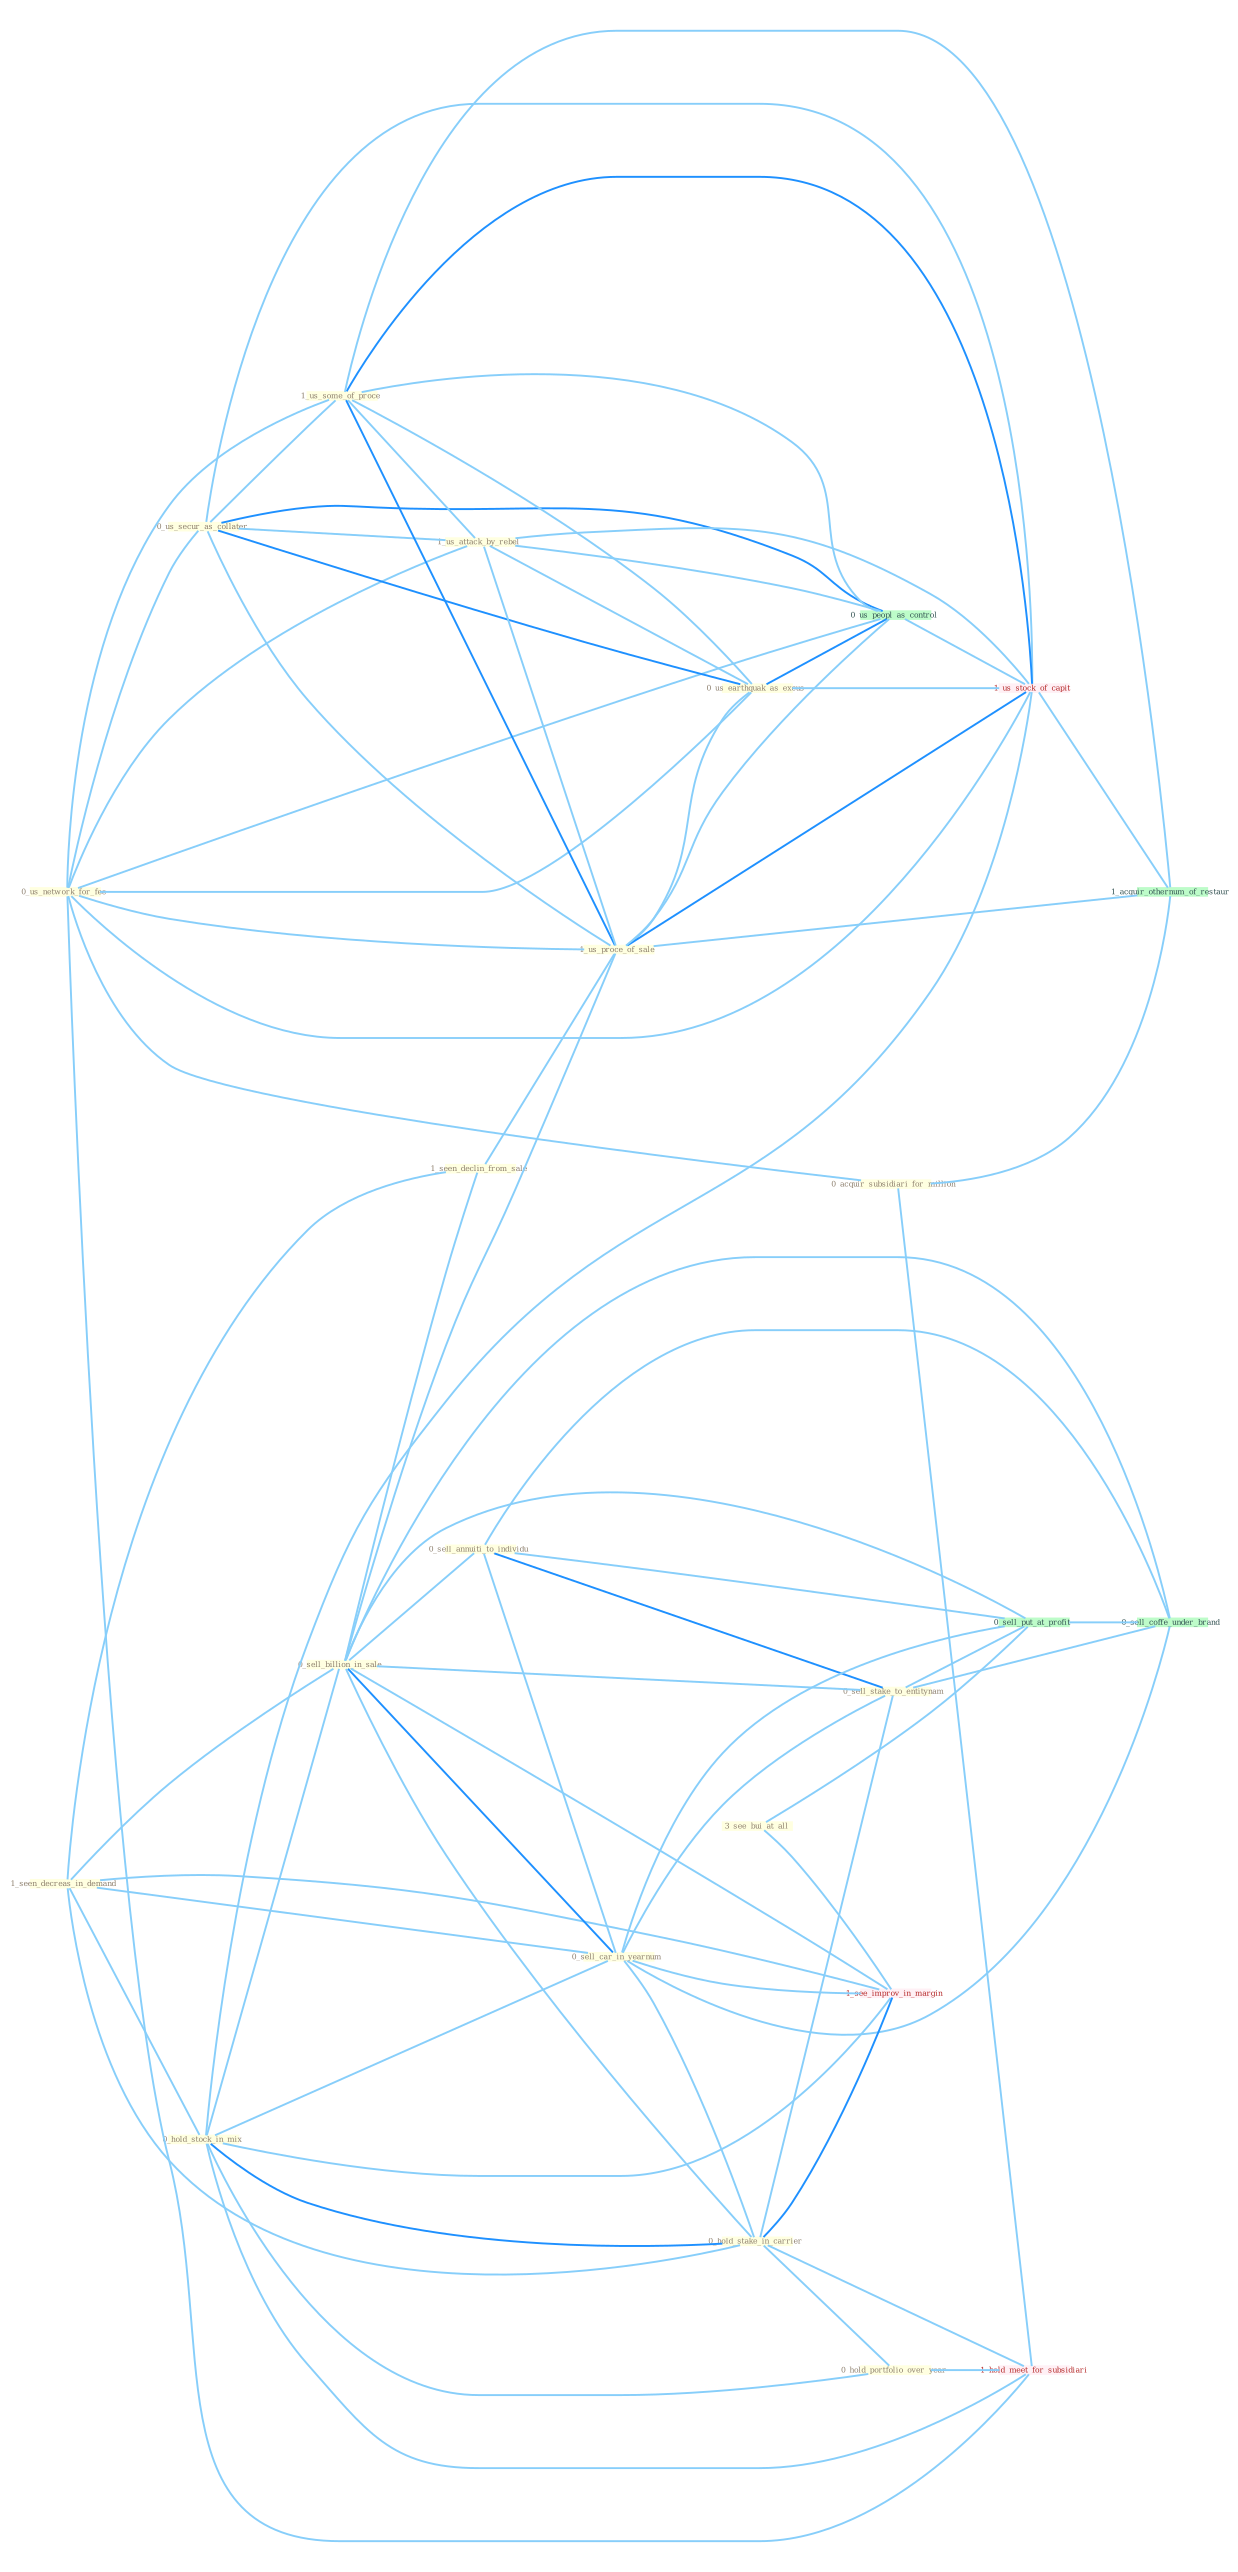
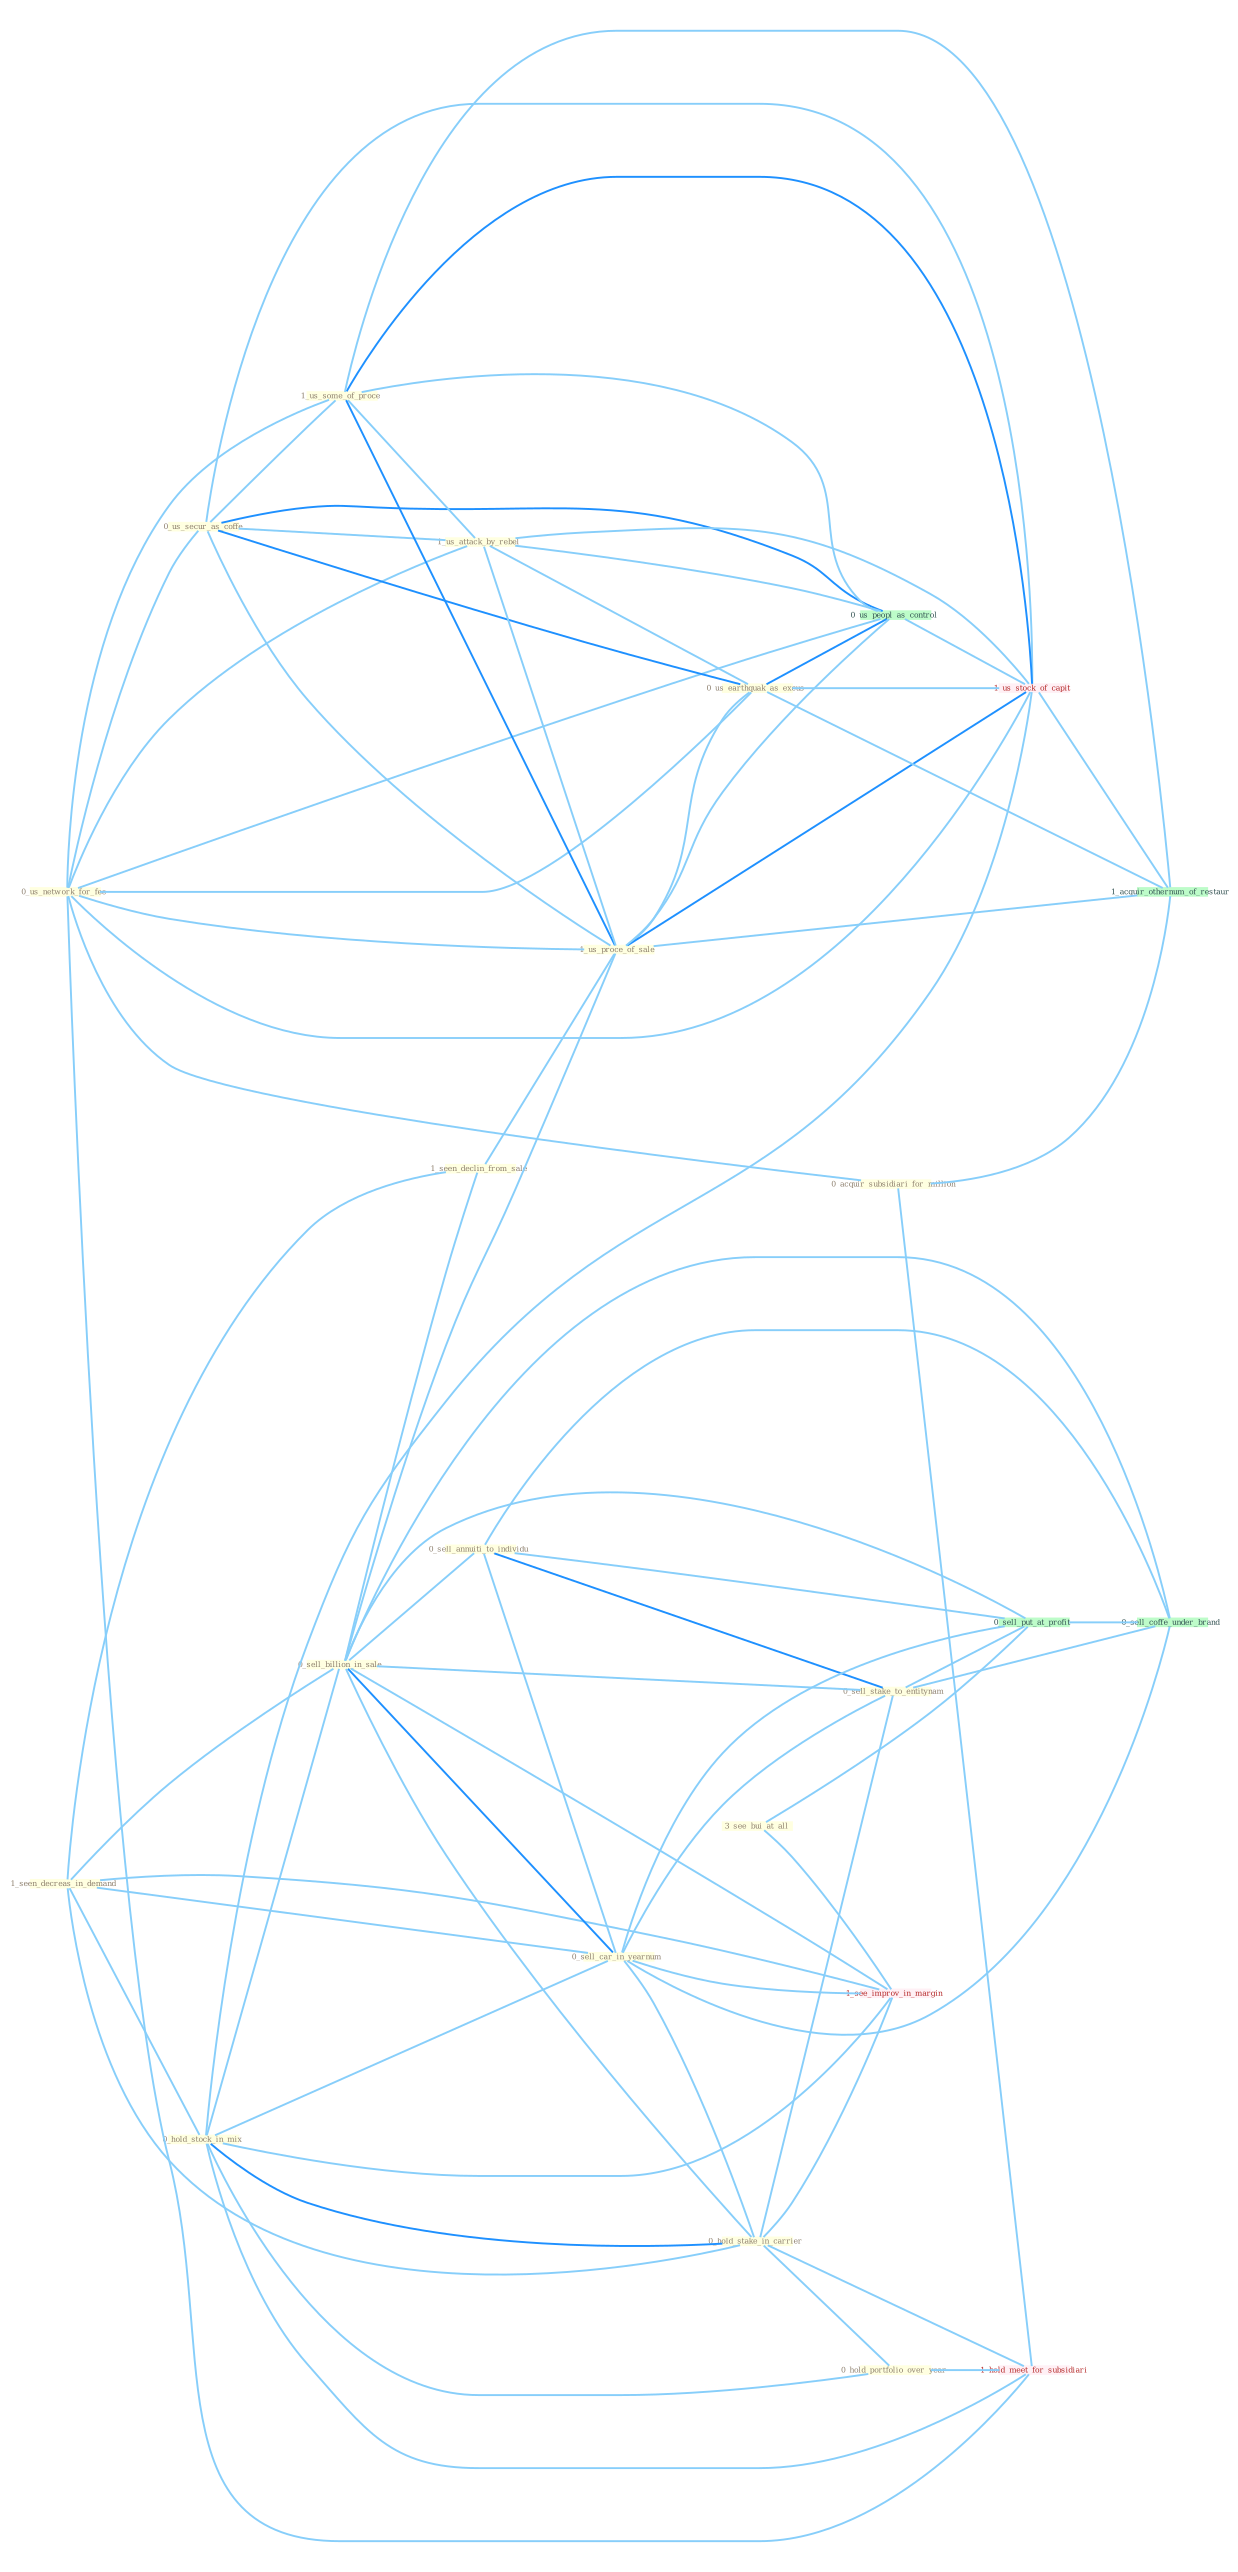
(513, 492) -> (955, 785)
(204, 527) -> (204, 527)
(837, 2123) -> (837, 2123)
